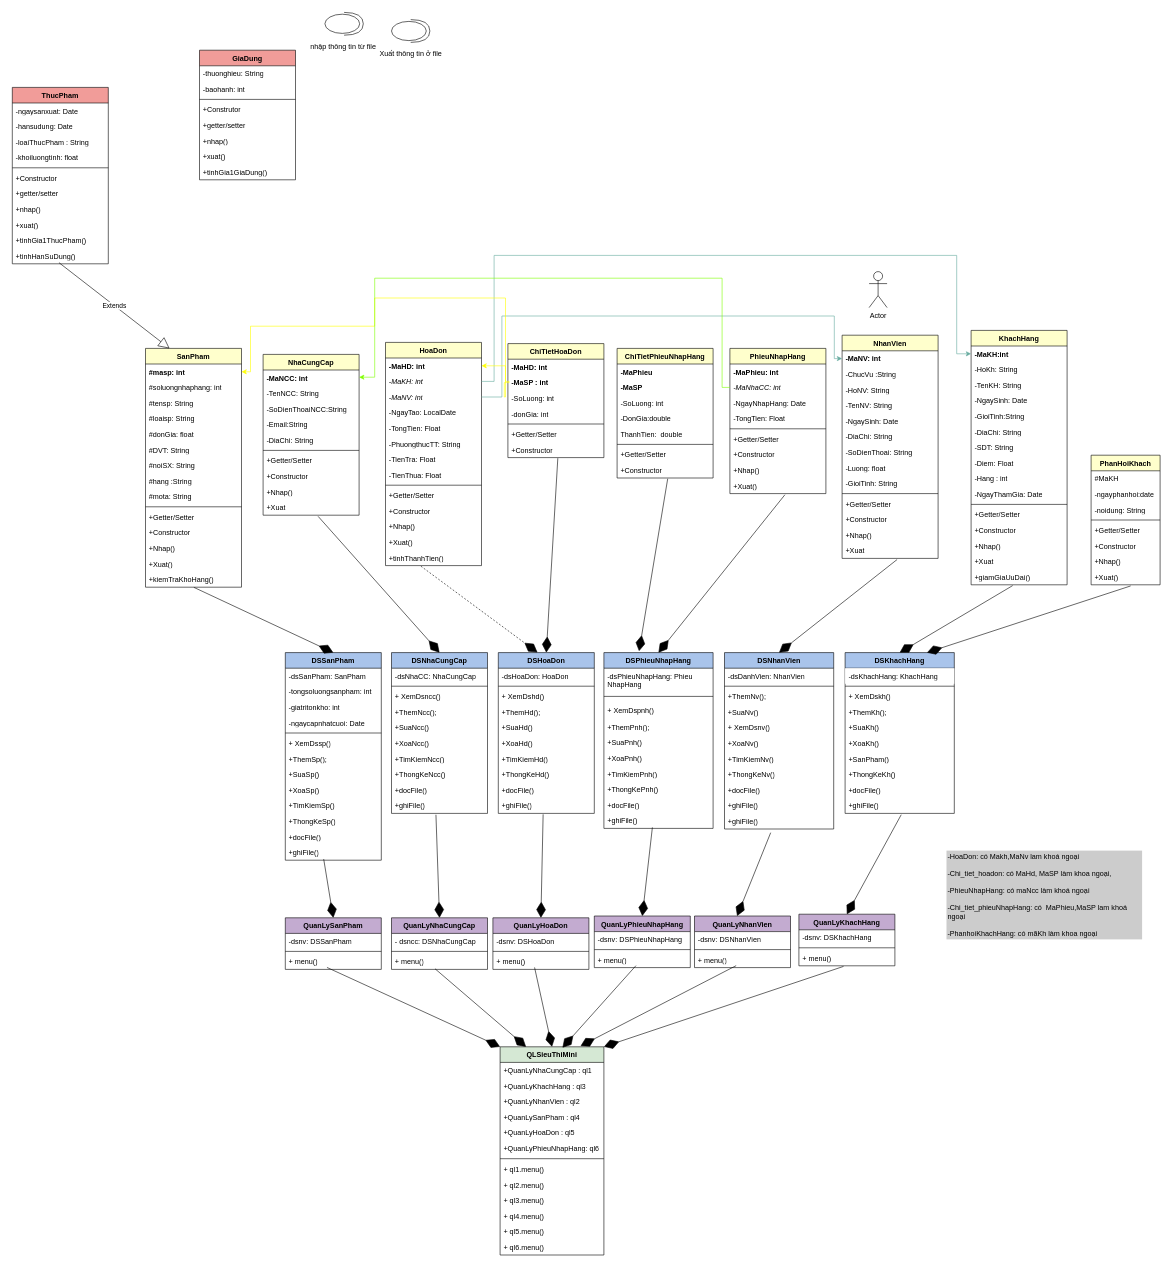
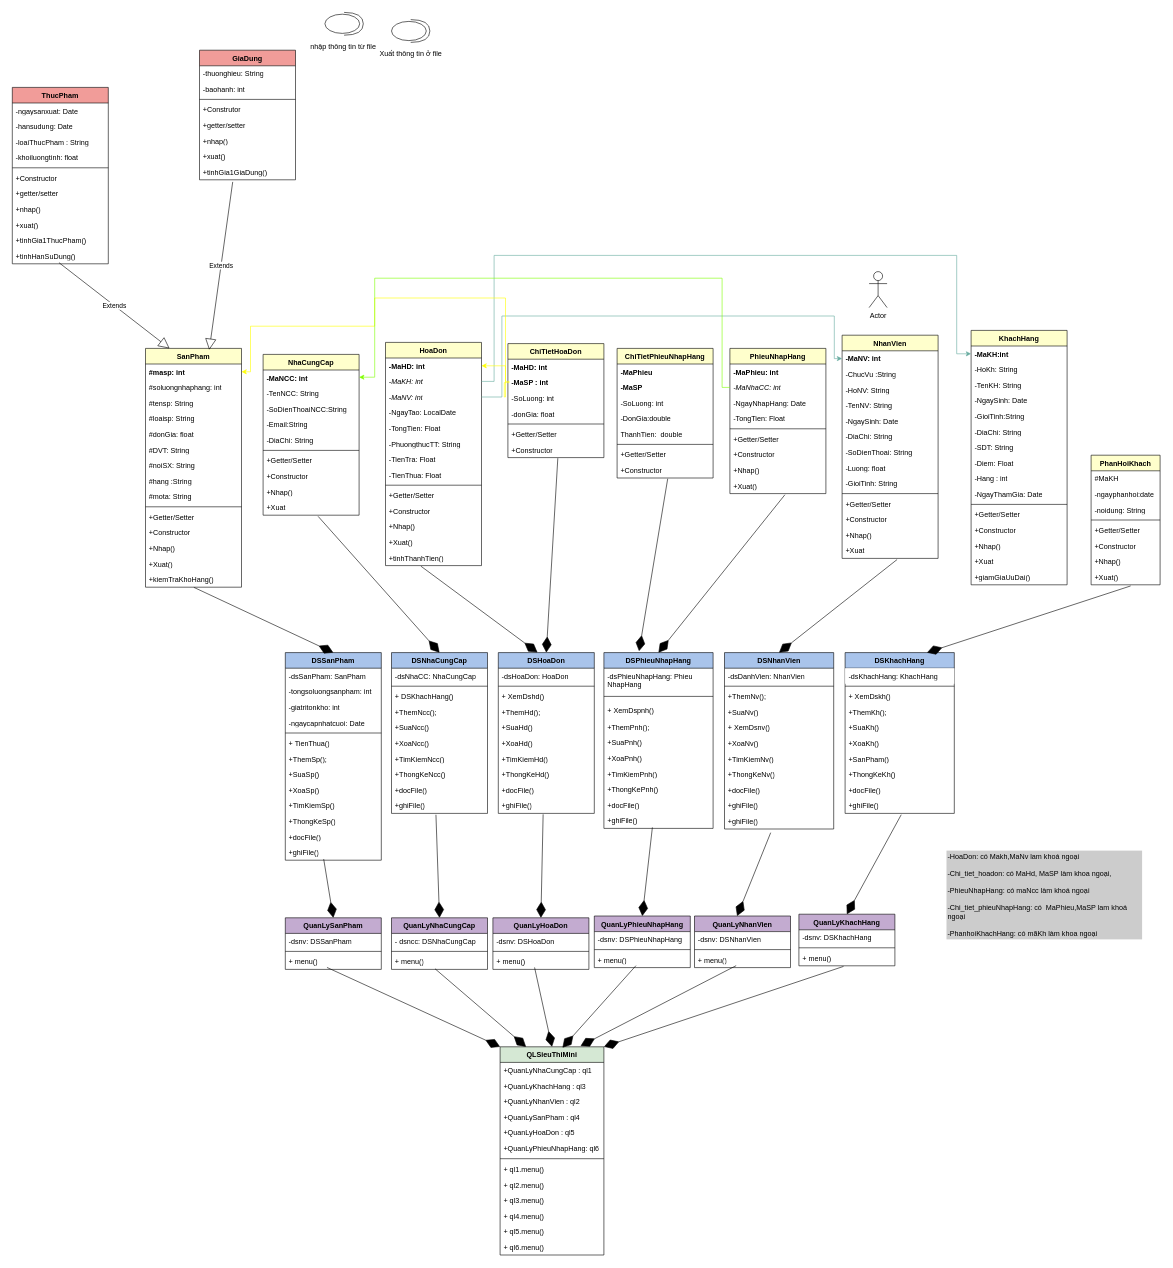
none -> (222, 260)
(532, 414) -> (536, 414)
(473, 605) -> (473, 605)
(962, 615) -> none
(418, 697) -> (424, 697)
(310, 744) -> (311, 744)
